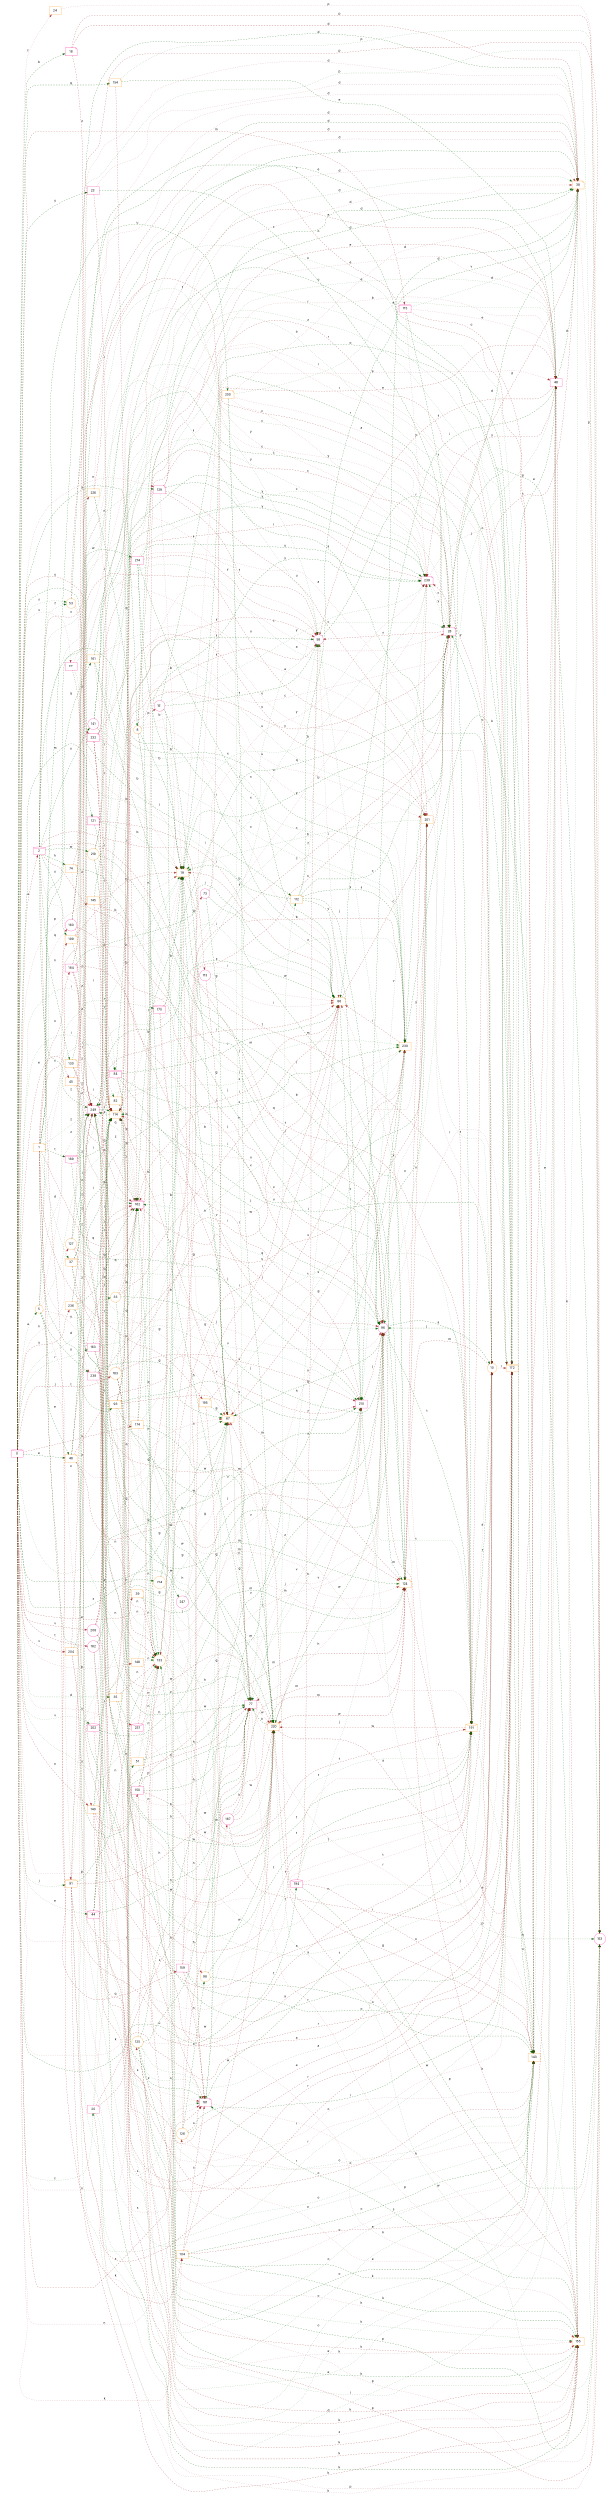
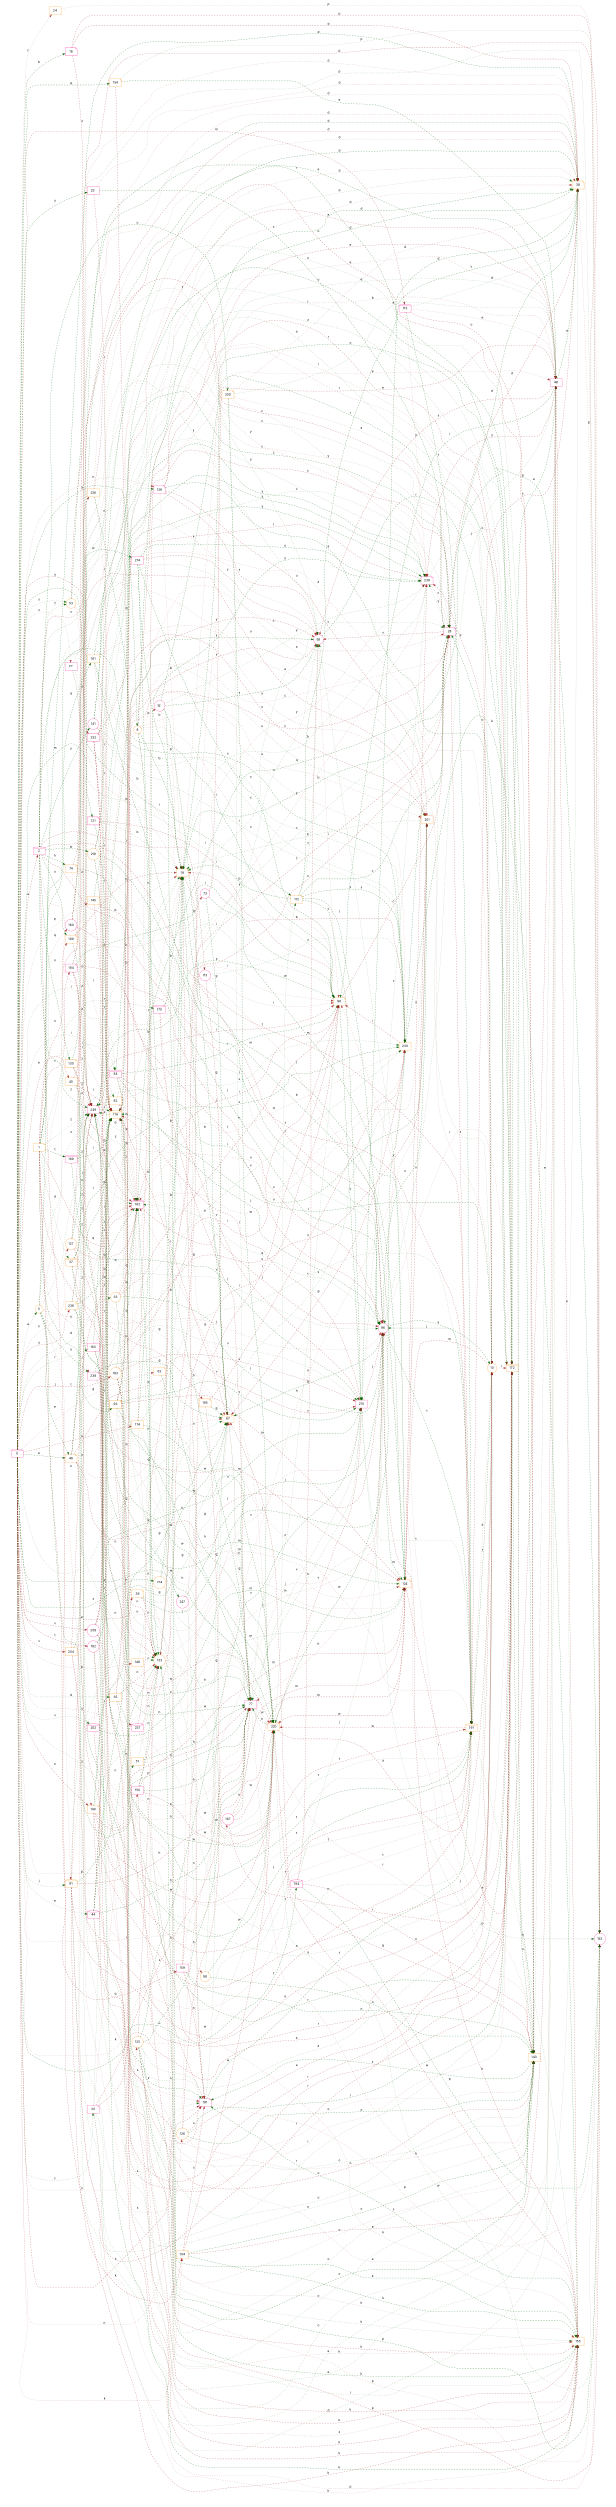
none -> (160, 1371)
(268, 1566) -> (372, 2064)
(194, 2056) -> (369, 2112)
